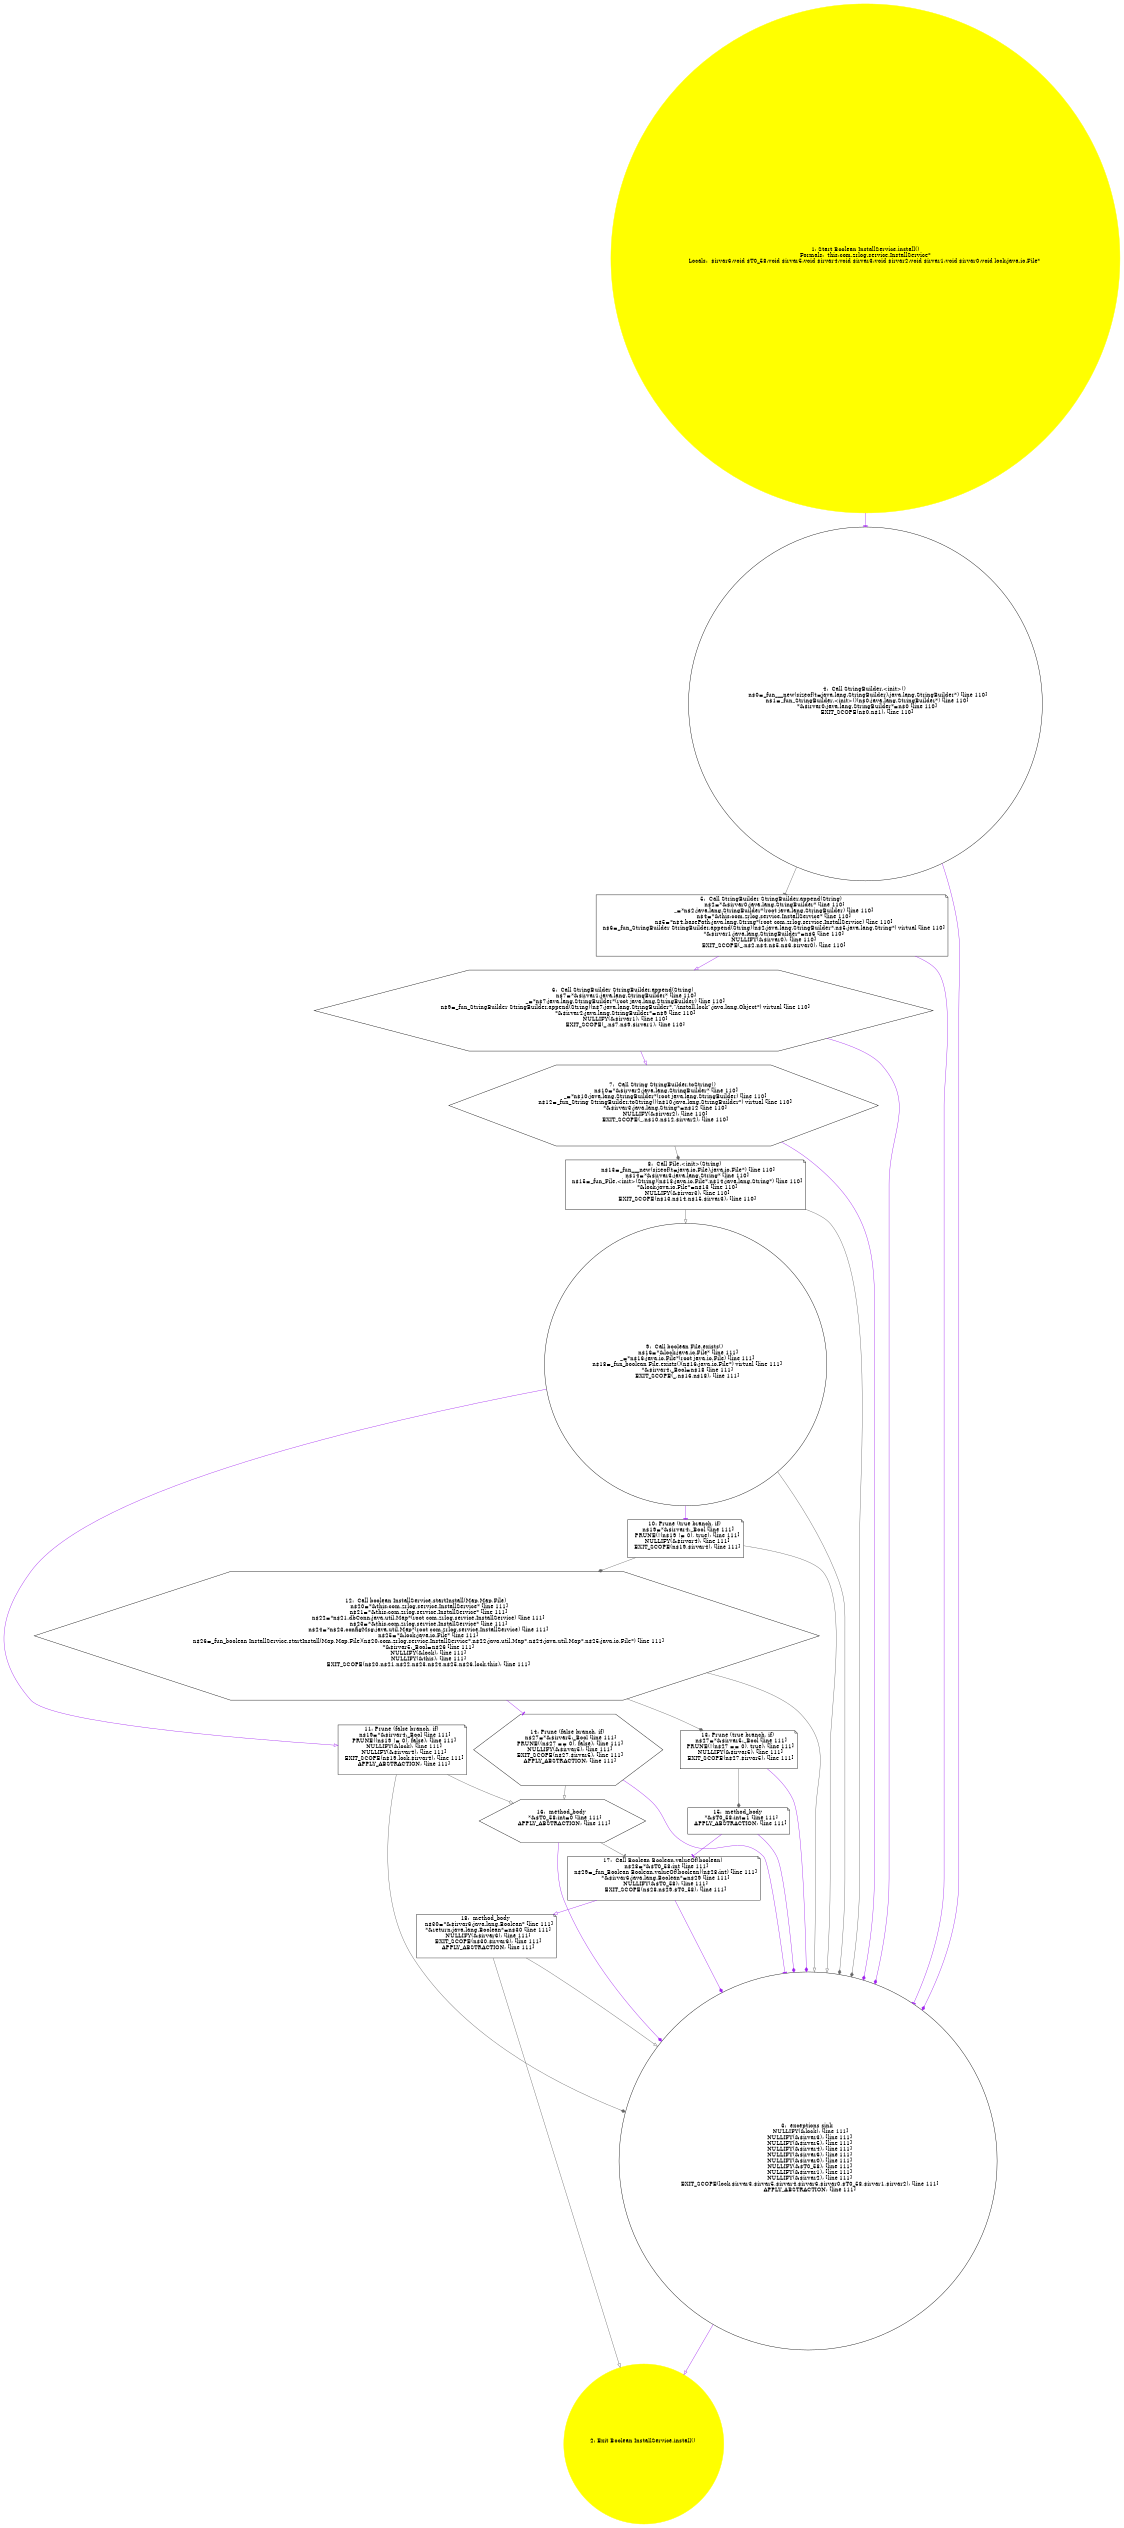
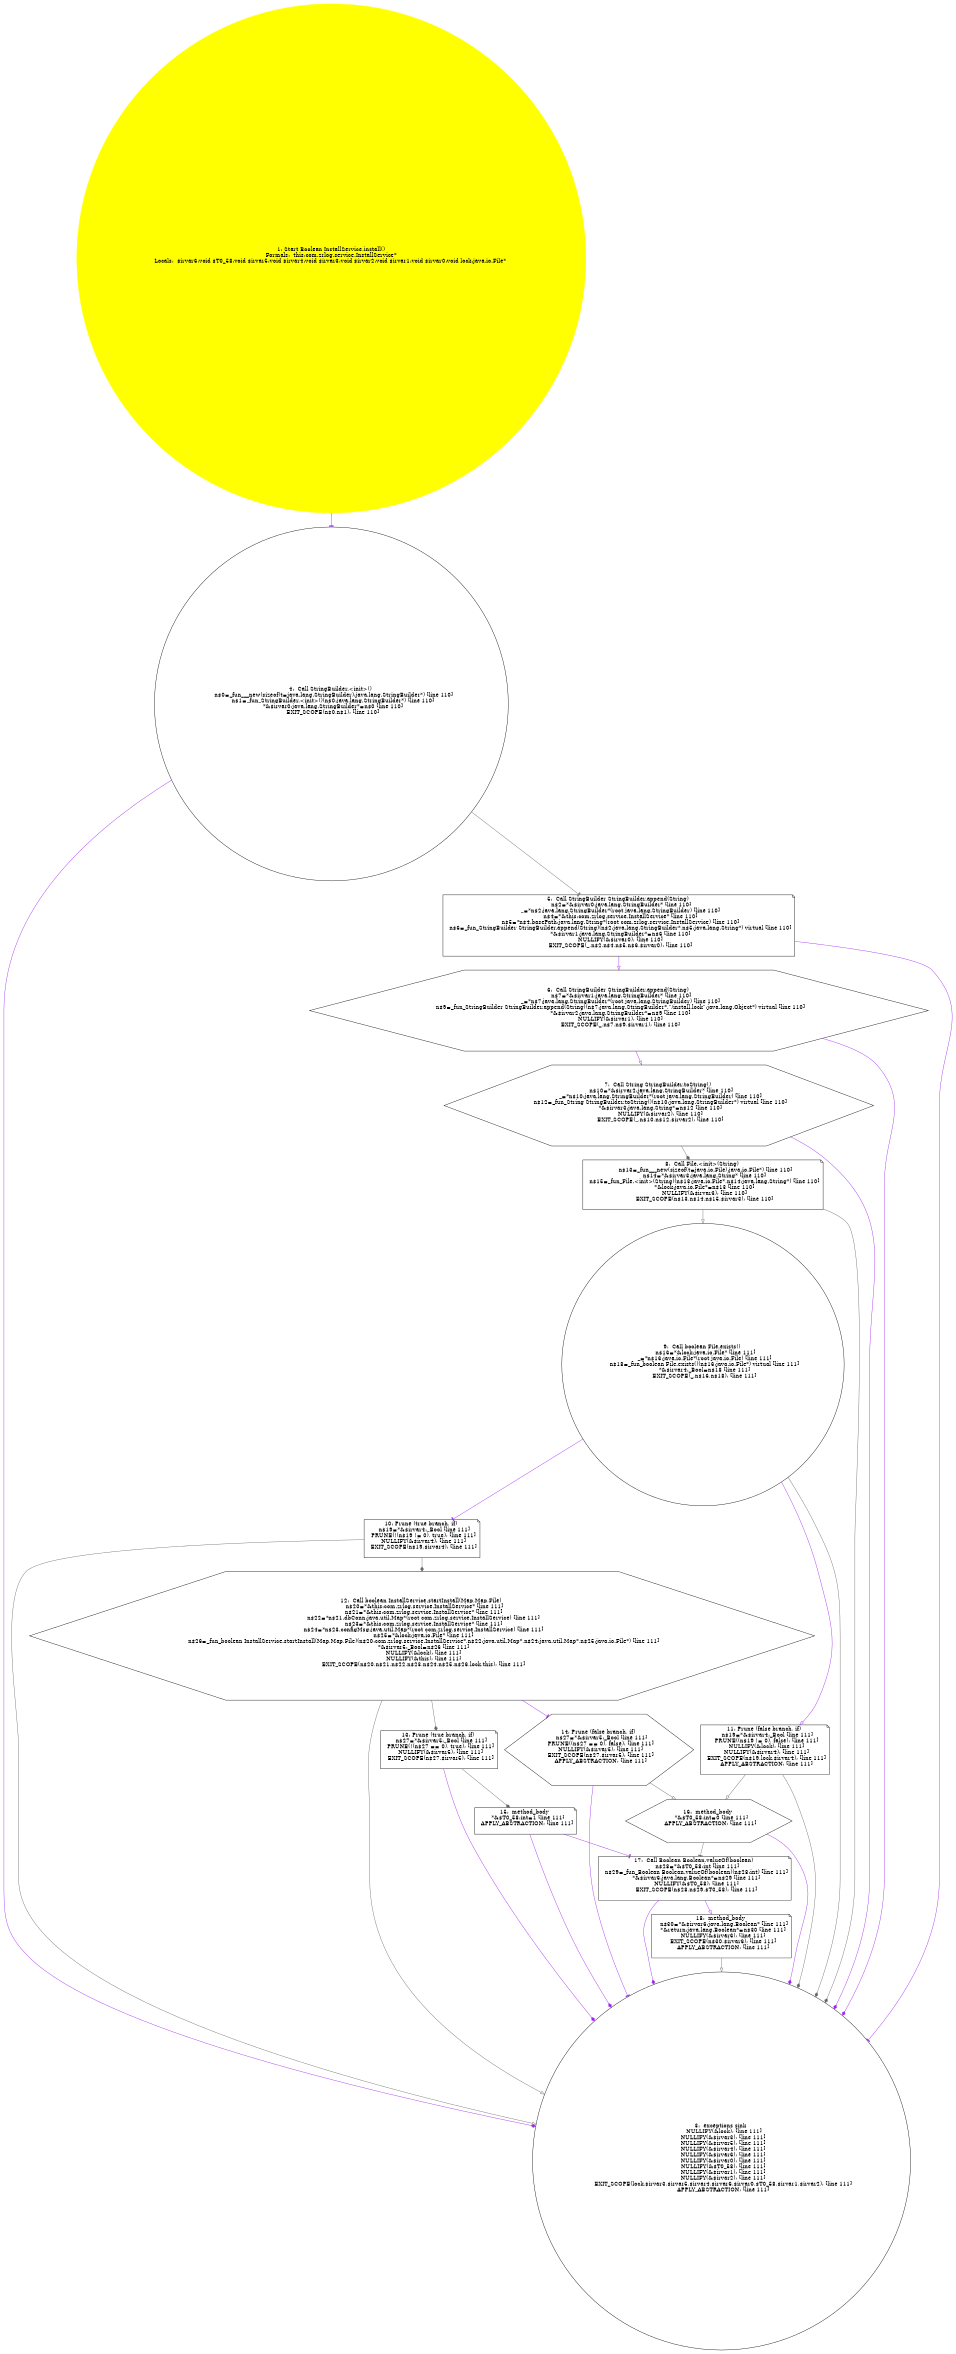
(644, 2444) -> none
